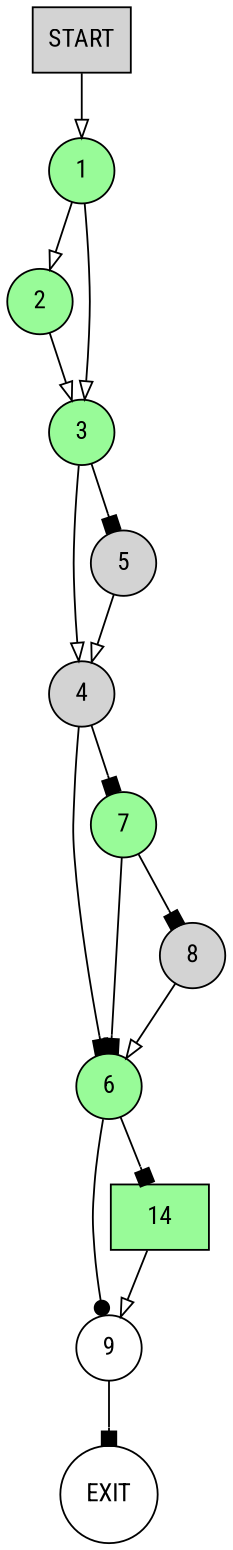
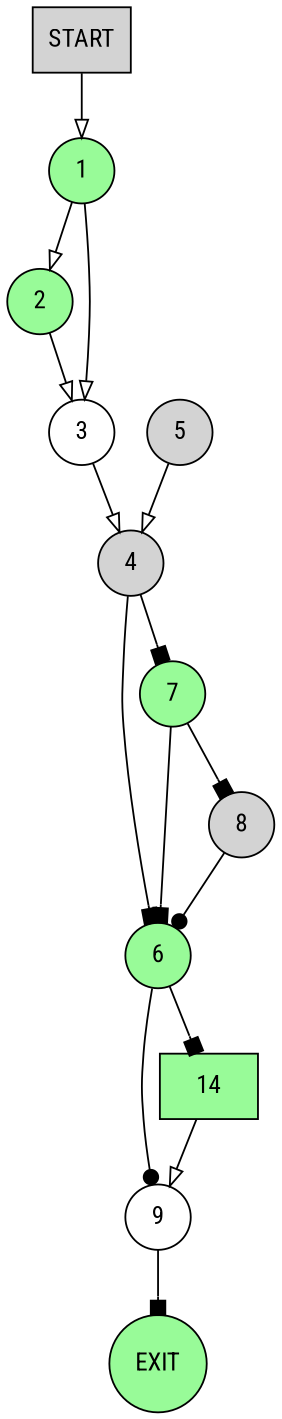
(82, 432) -> (82, 432)
(100, 489) -> none
(156, 1013) -> (204, 884)
(109, 1494) -> (158, 1364)
